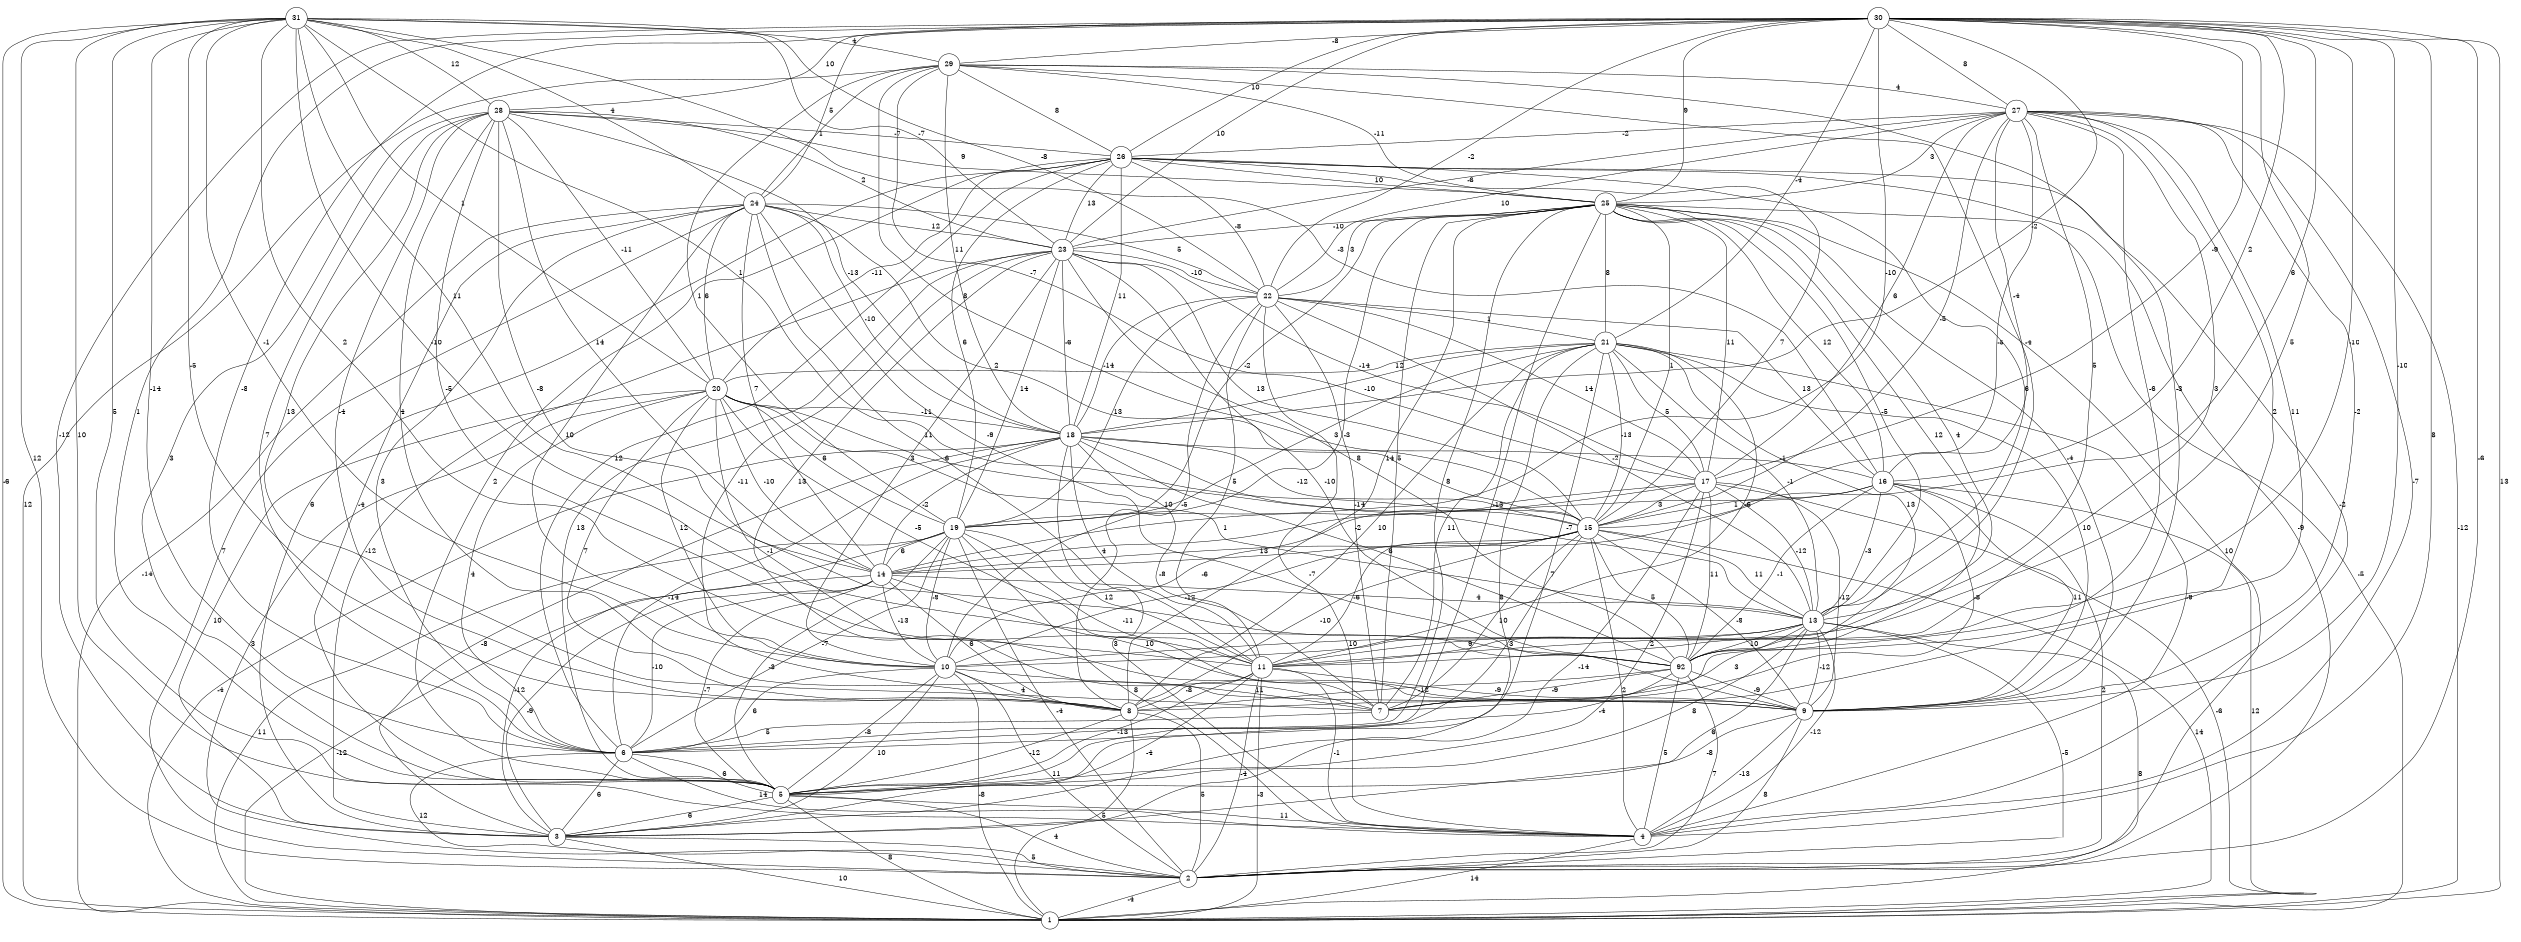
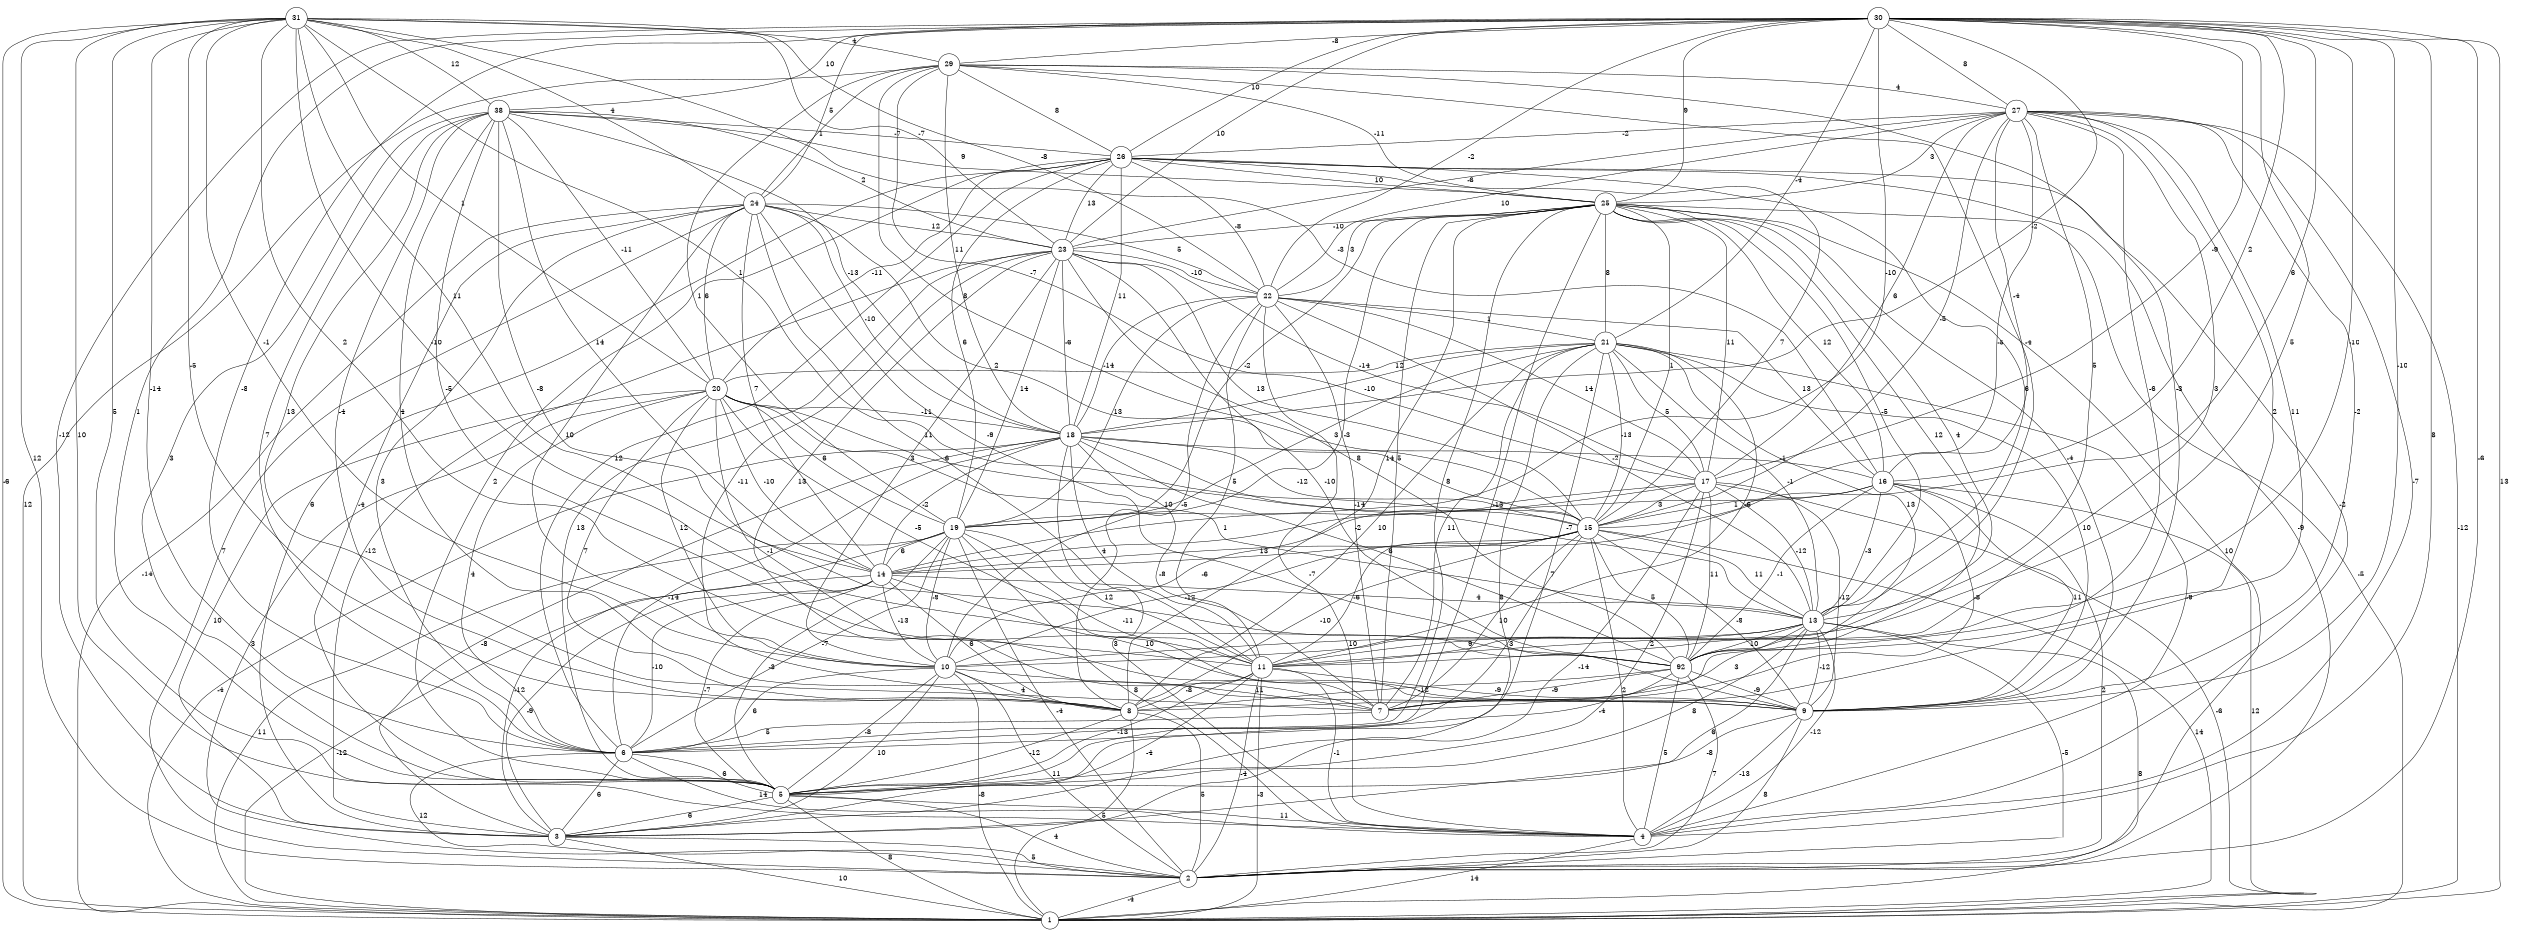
(499, 111) -> (499, 111)
